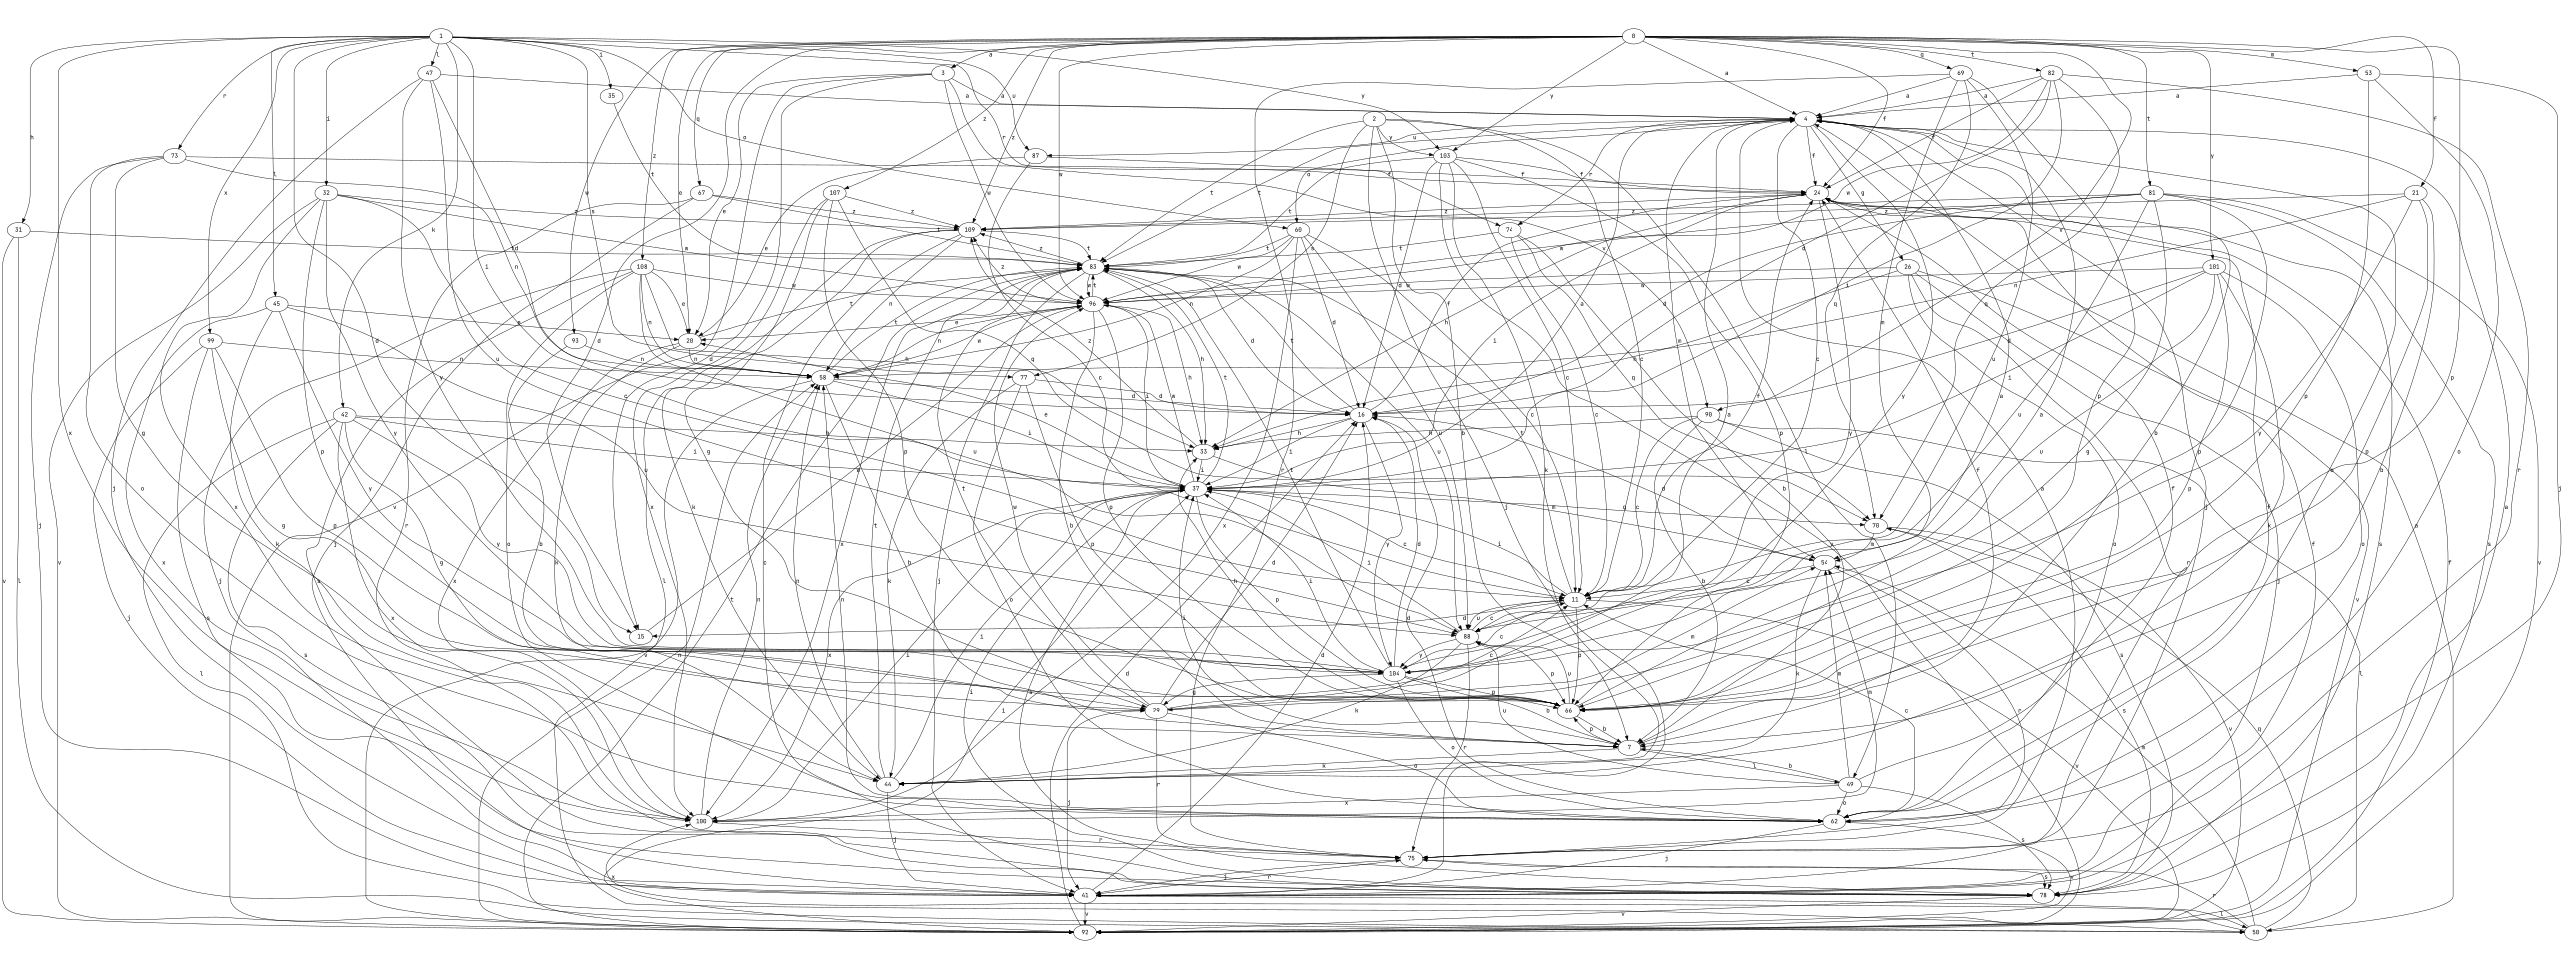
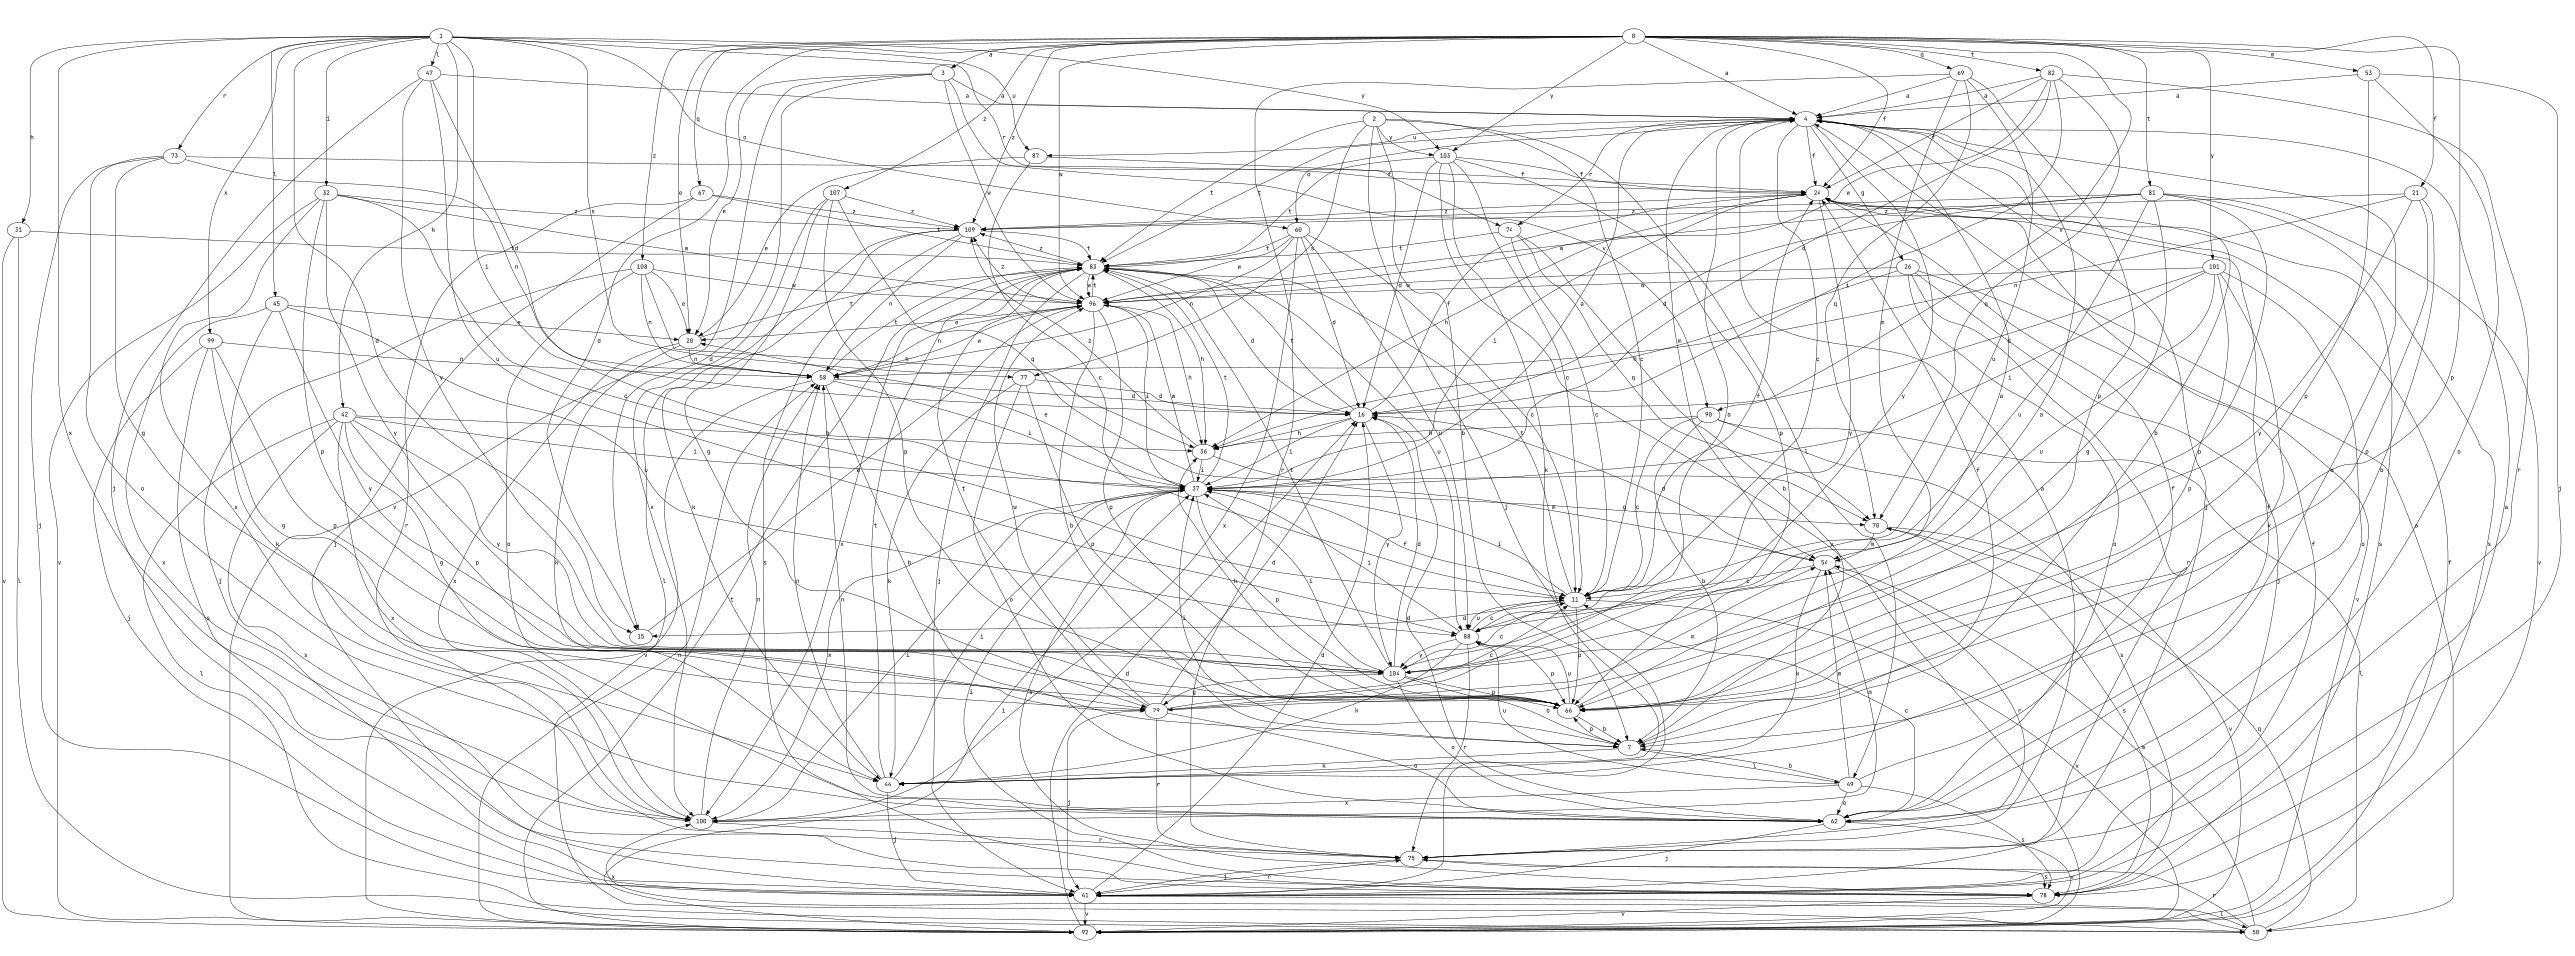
(612, 96) -> none
(575, 341) -> none
(1204, 452) -> (1204, 452)
(976, 460) -> none
(1405, 544) -> (1405, 544)
(765, 563) -> (765, 563)
none -> (1069, 663)
(883, 847) -> none
